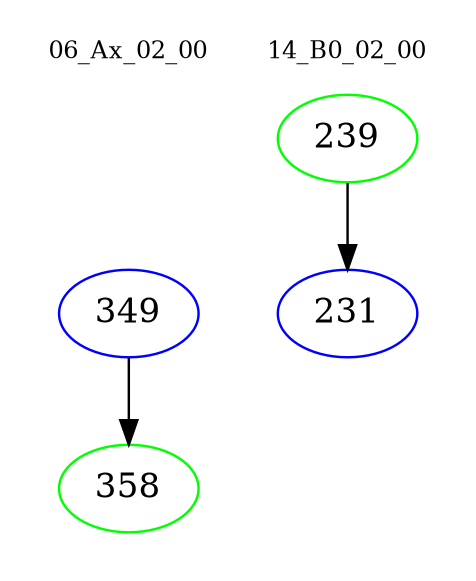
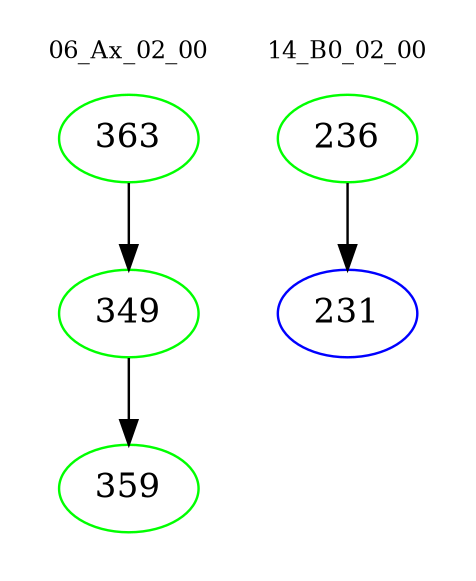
none -> (129, 139)
(348, 139) -> (348, 139)
(129, 314) -> (129, 314)
(129, 489) -> (129, 489)
